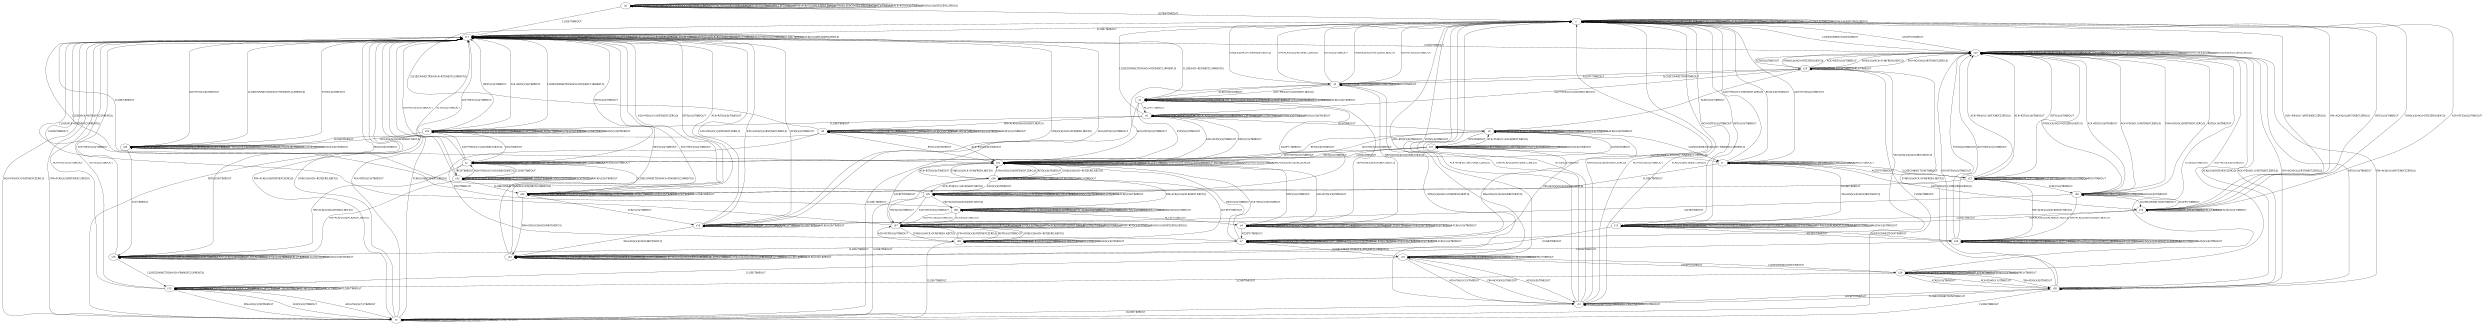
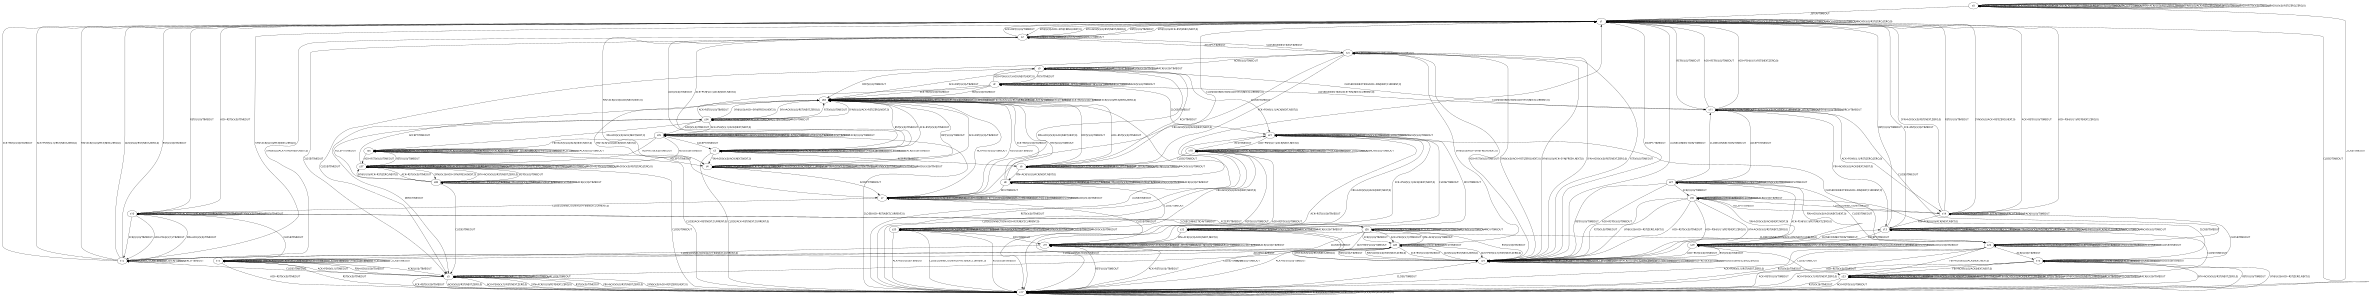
(1220, 44) -> (1299, 284)
(805, 123) -> (1108, 165)
(882, 249) -> (414, 198)
